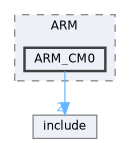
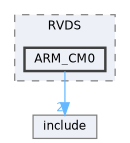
(65, 26) -> (65, 26)
